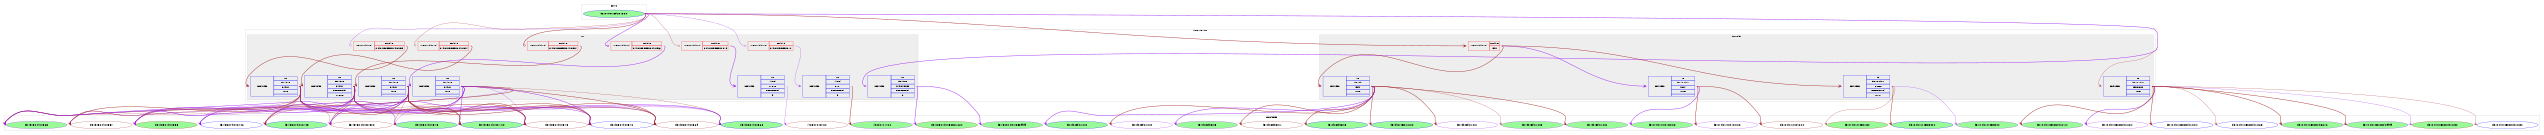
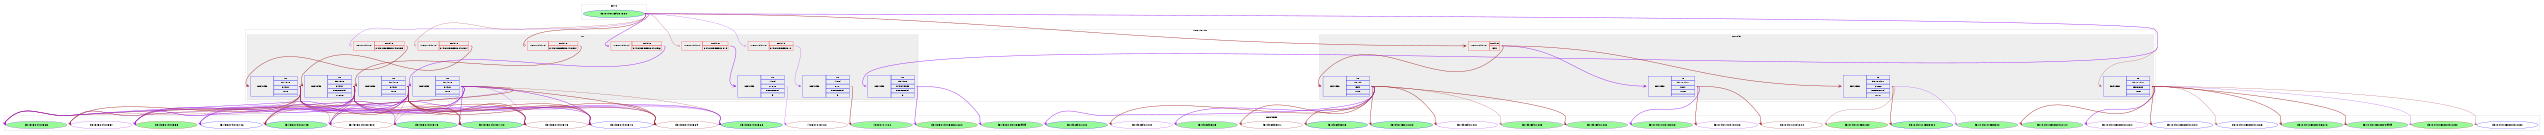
(102, 125) -> (102, 125)
